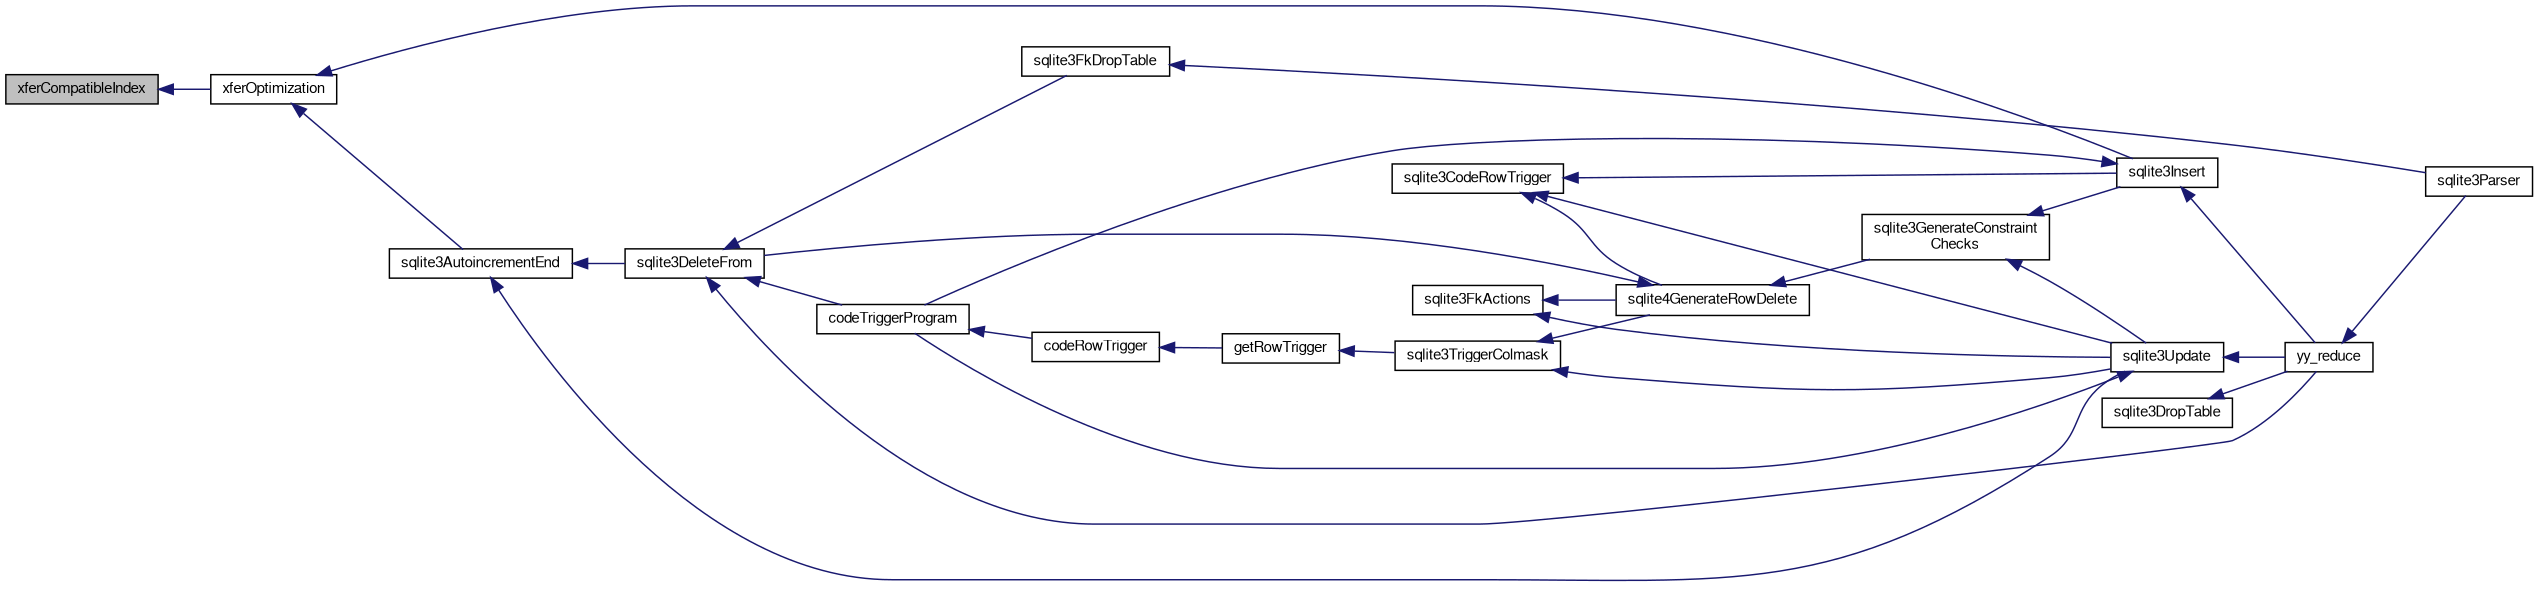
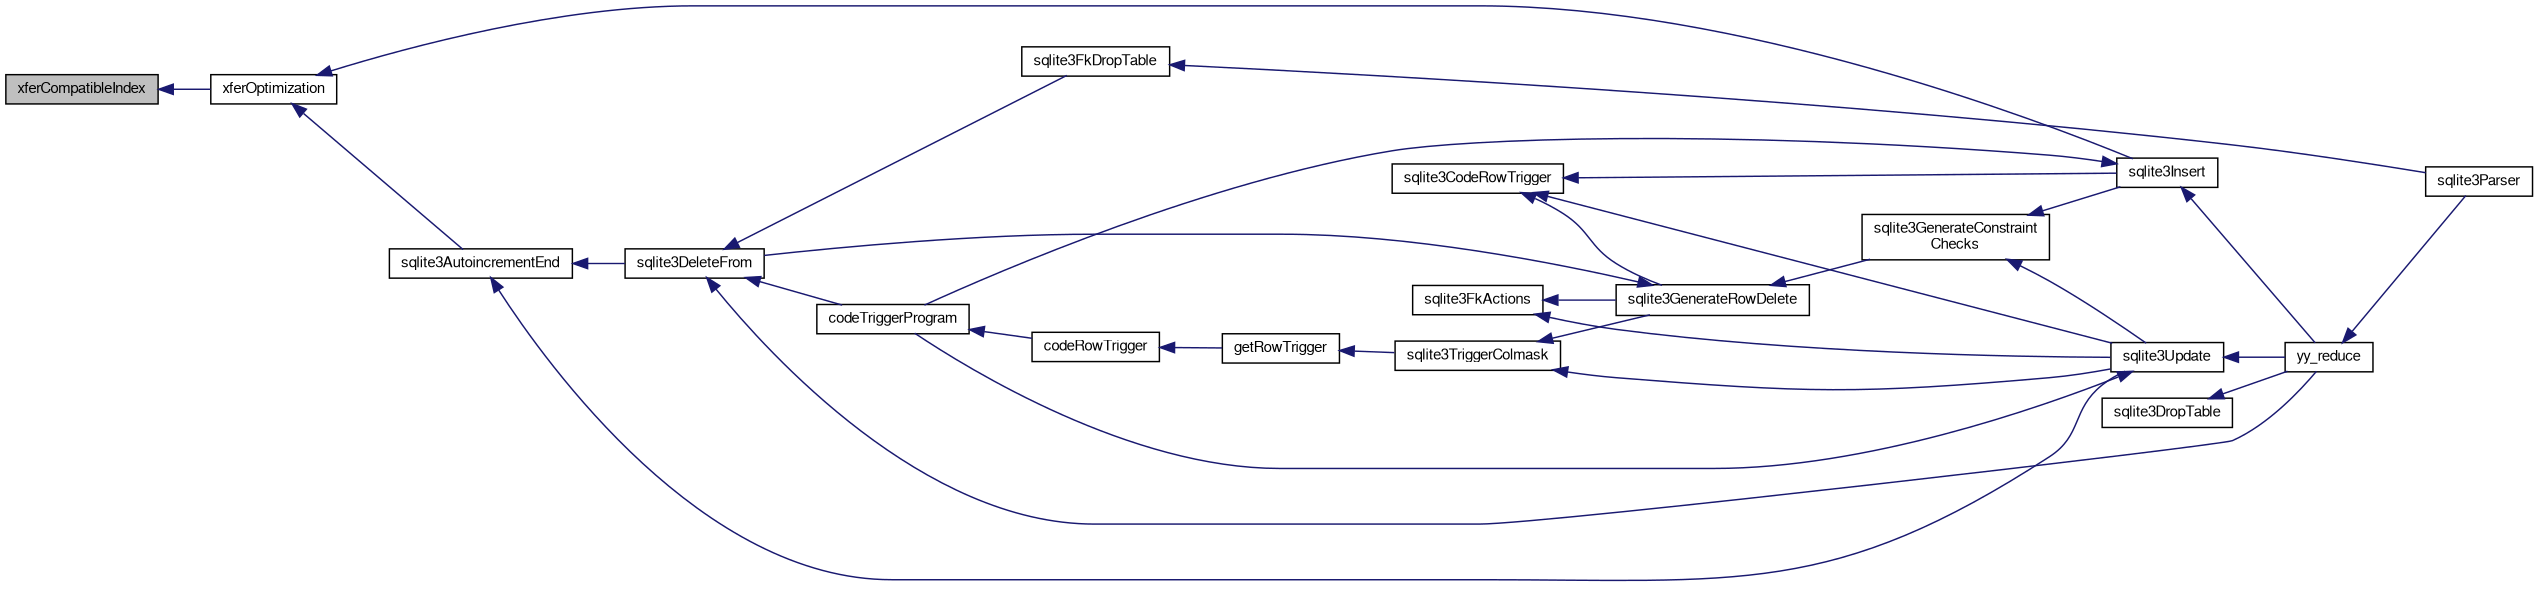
(1713, 300) -> (1713, 300)
